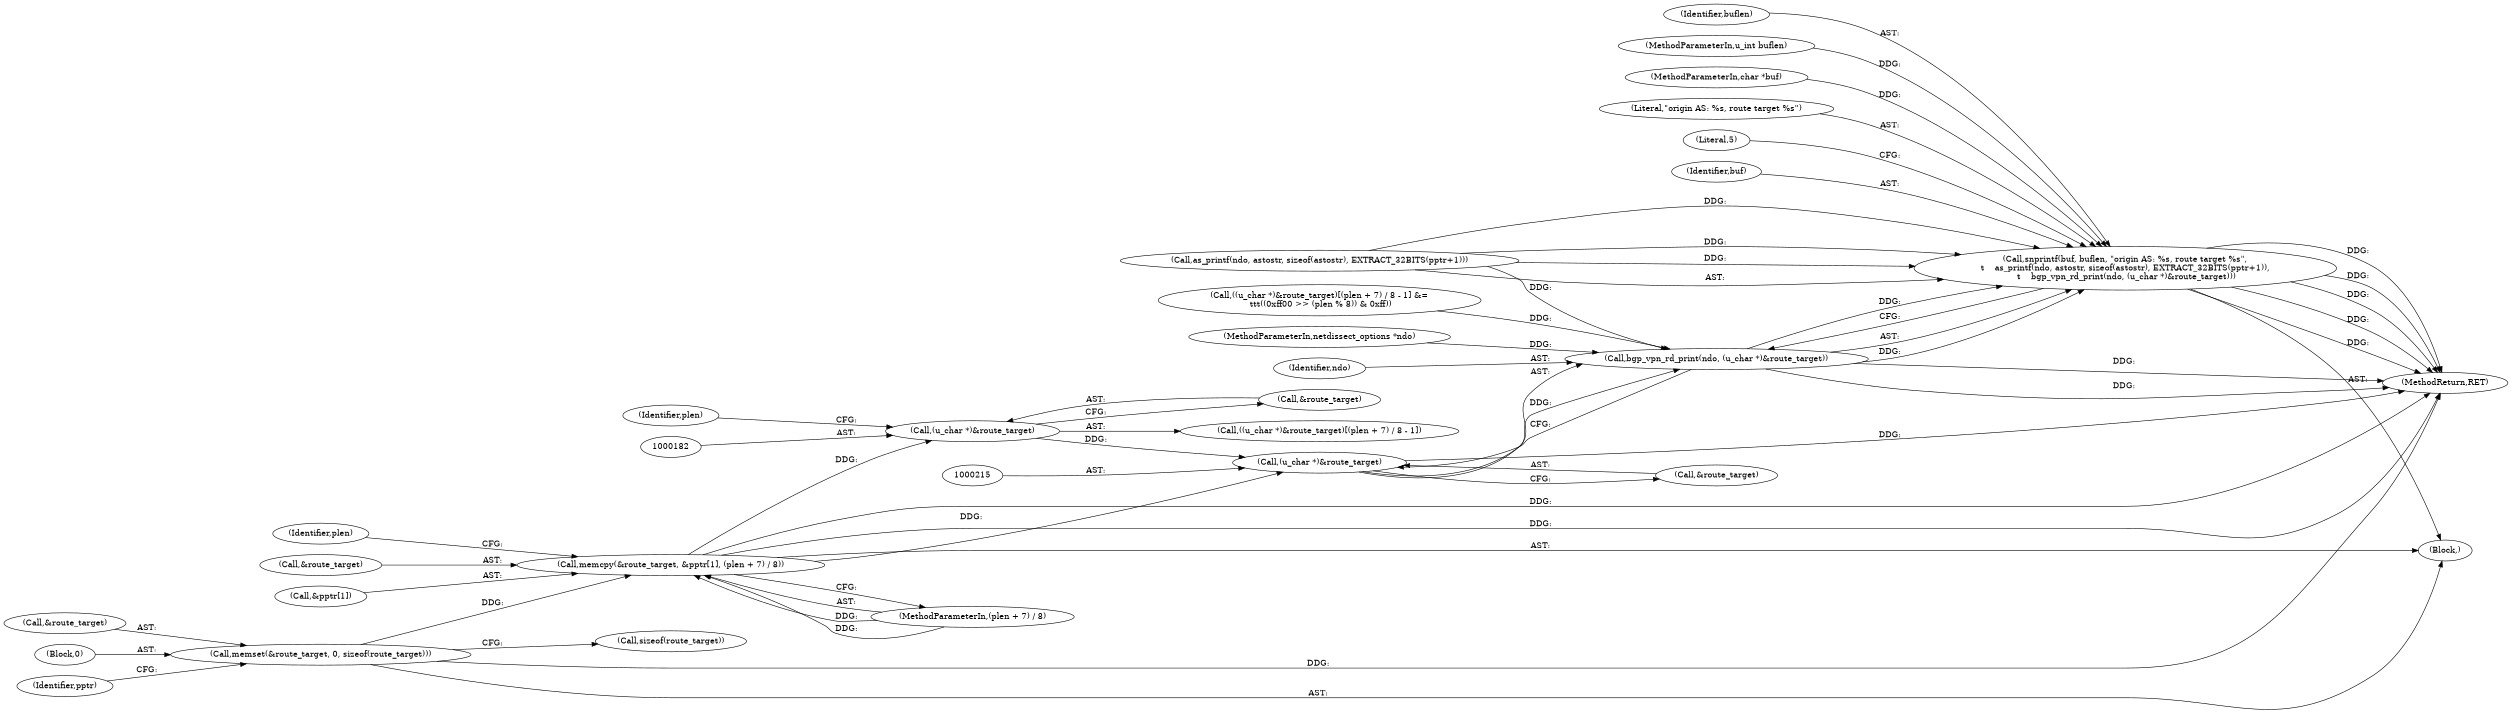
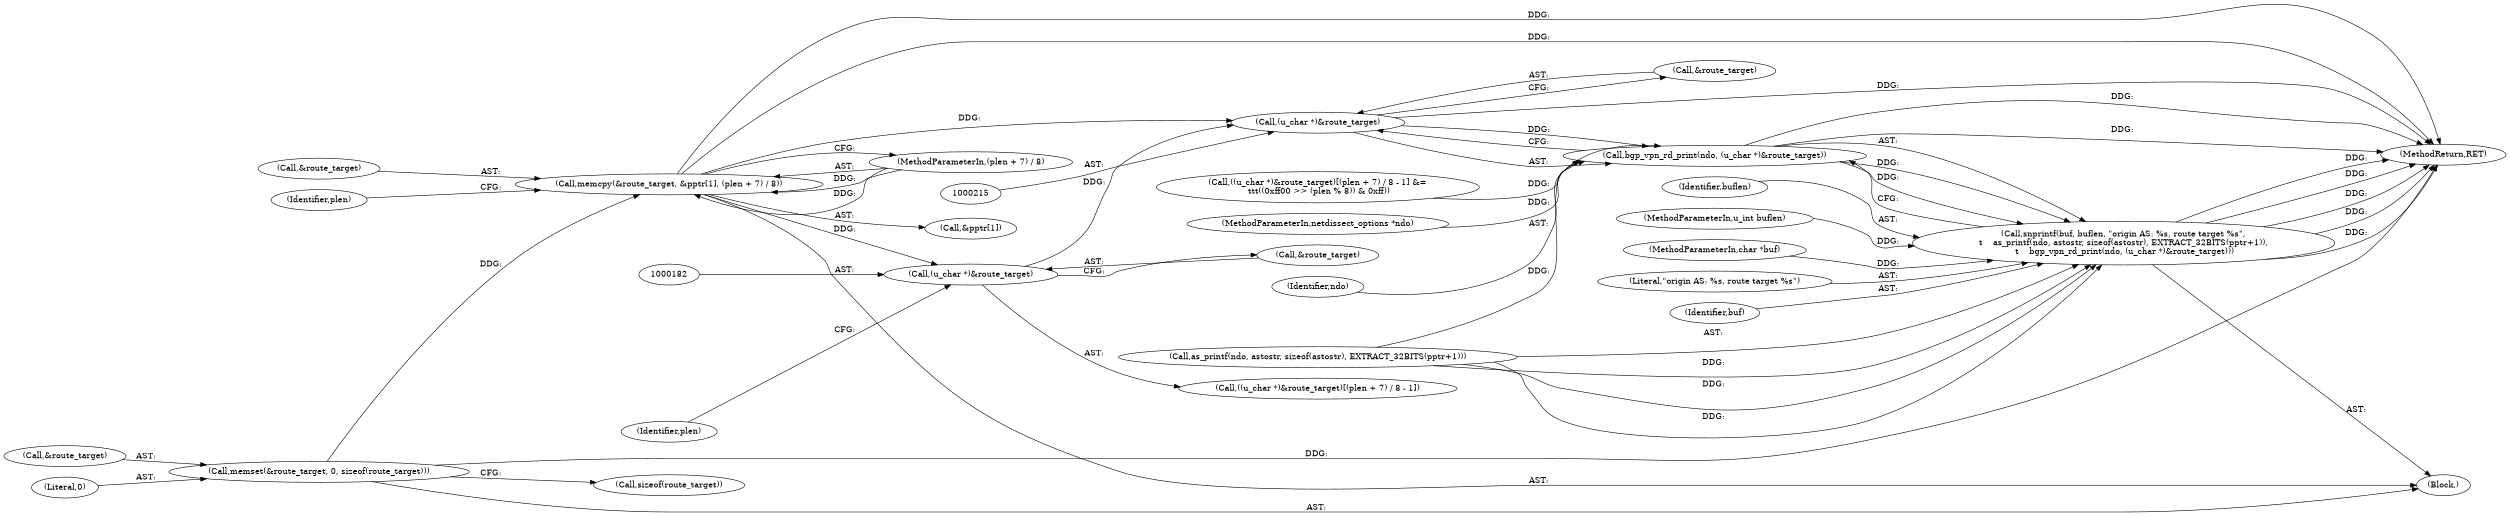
(1717, 140) -> none
(468, 583) -> (818, 218)
(65, 655) -> (65, 488)
(65, 686) -> none
